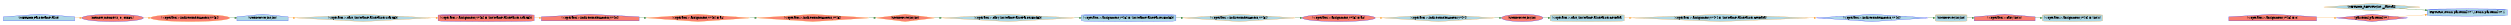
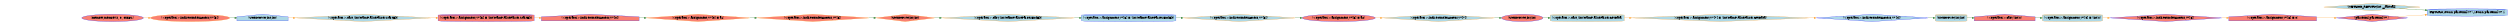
(39, 18) -> none
none -> (2166, 18)
